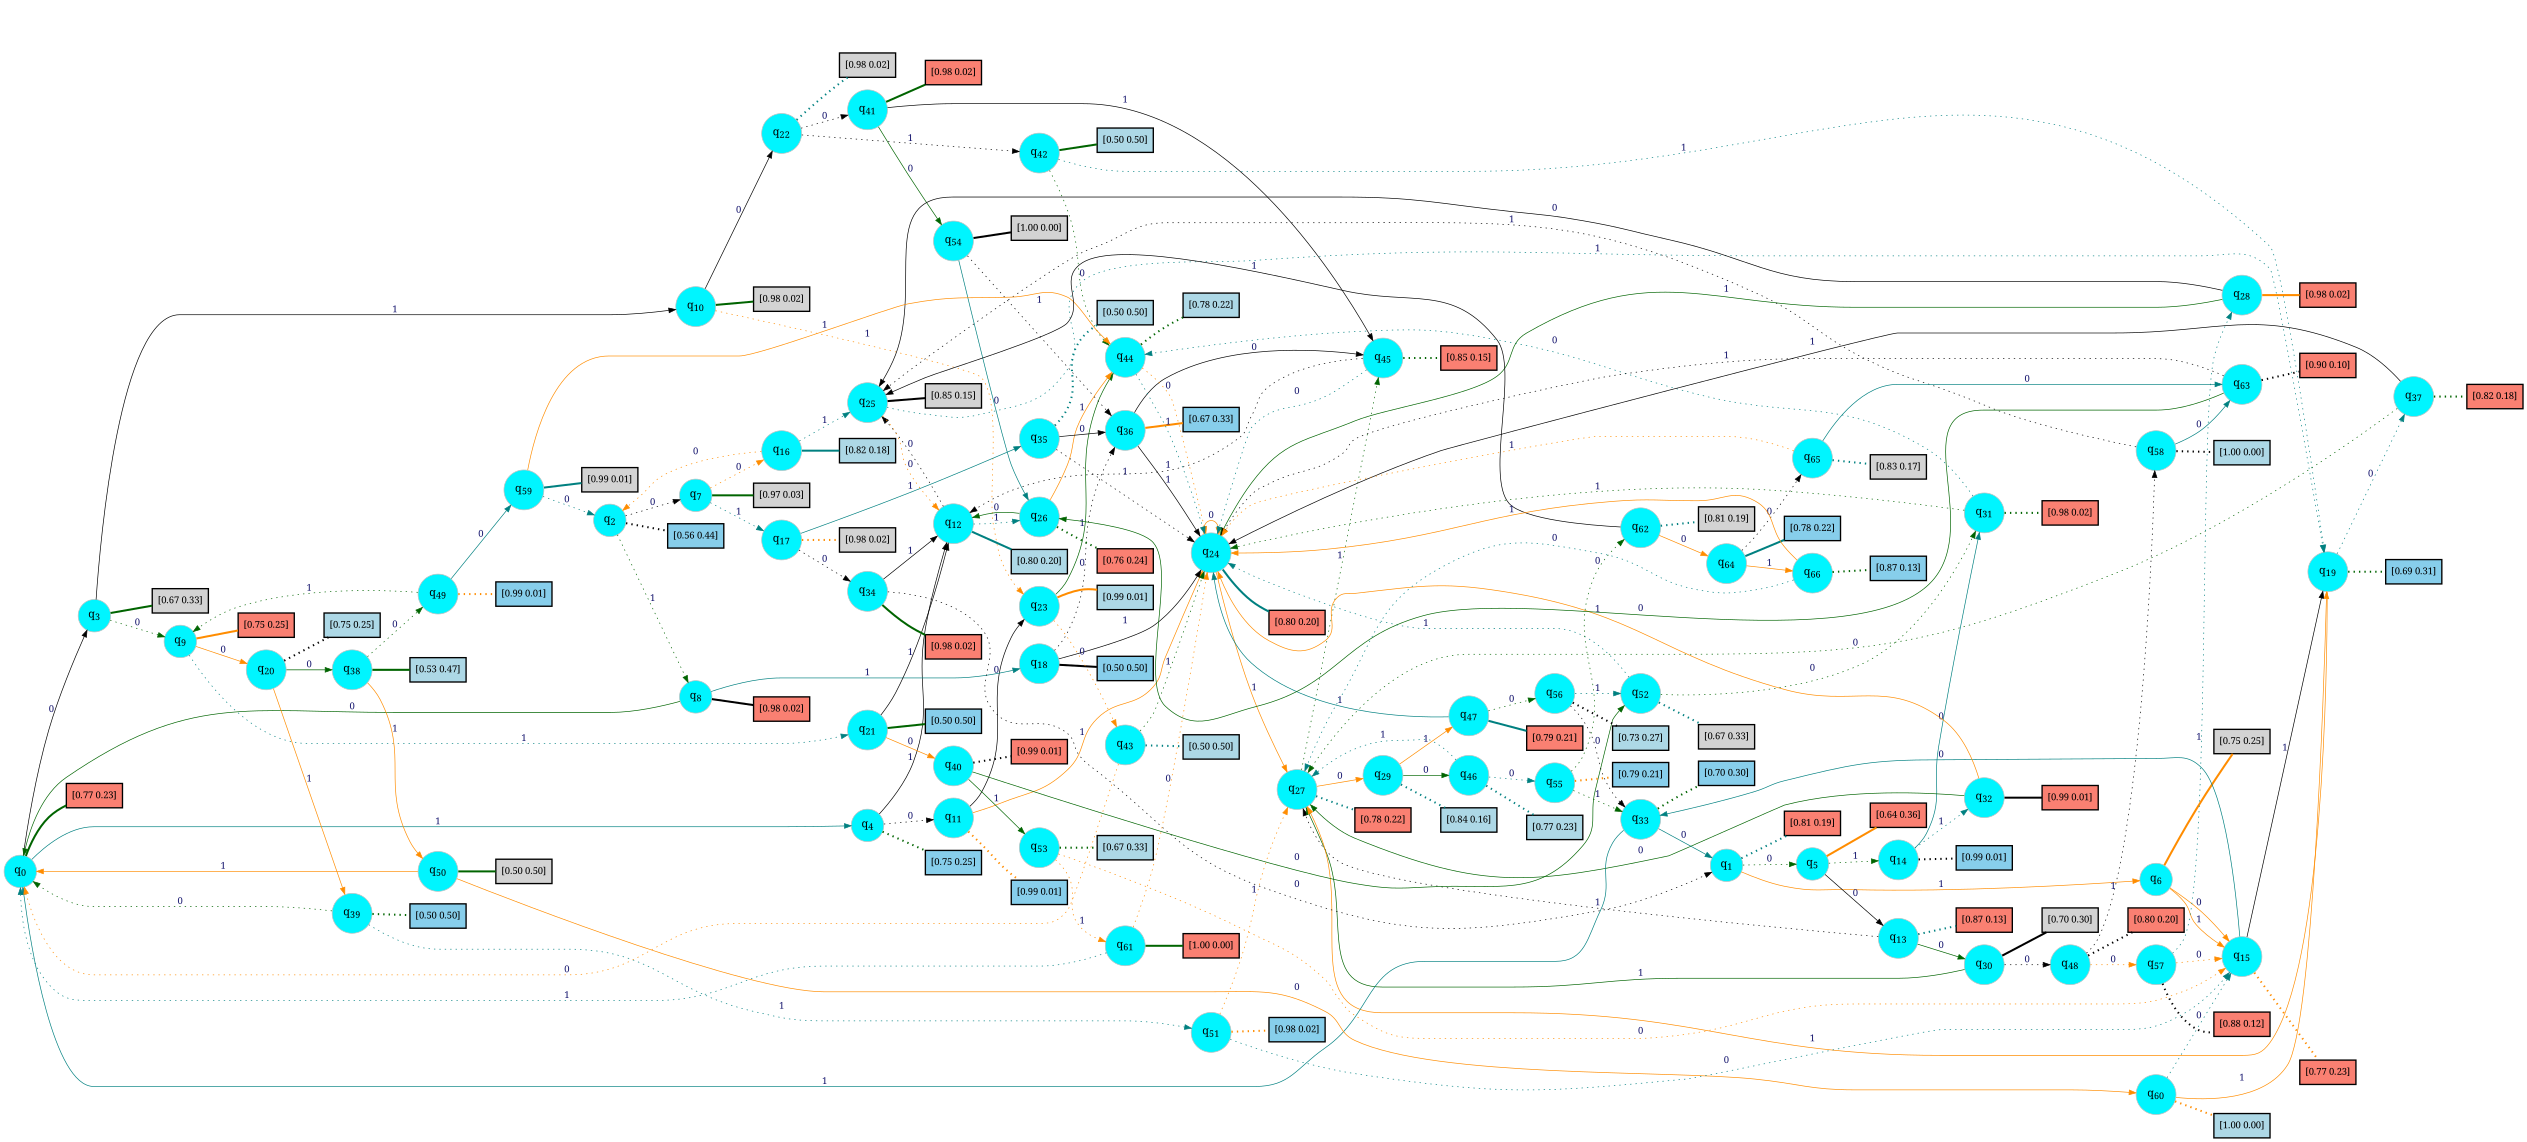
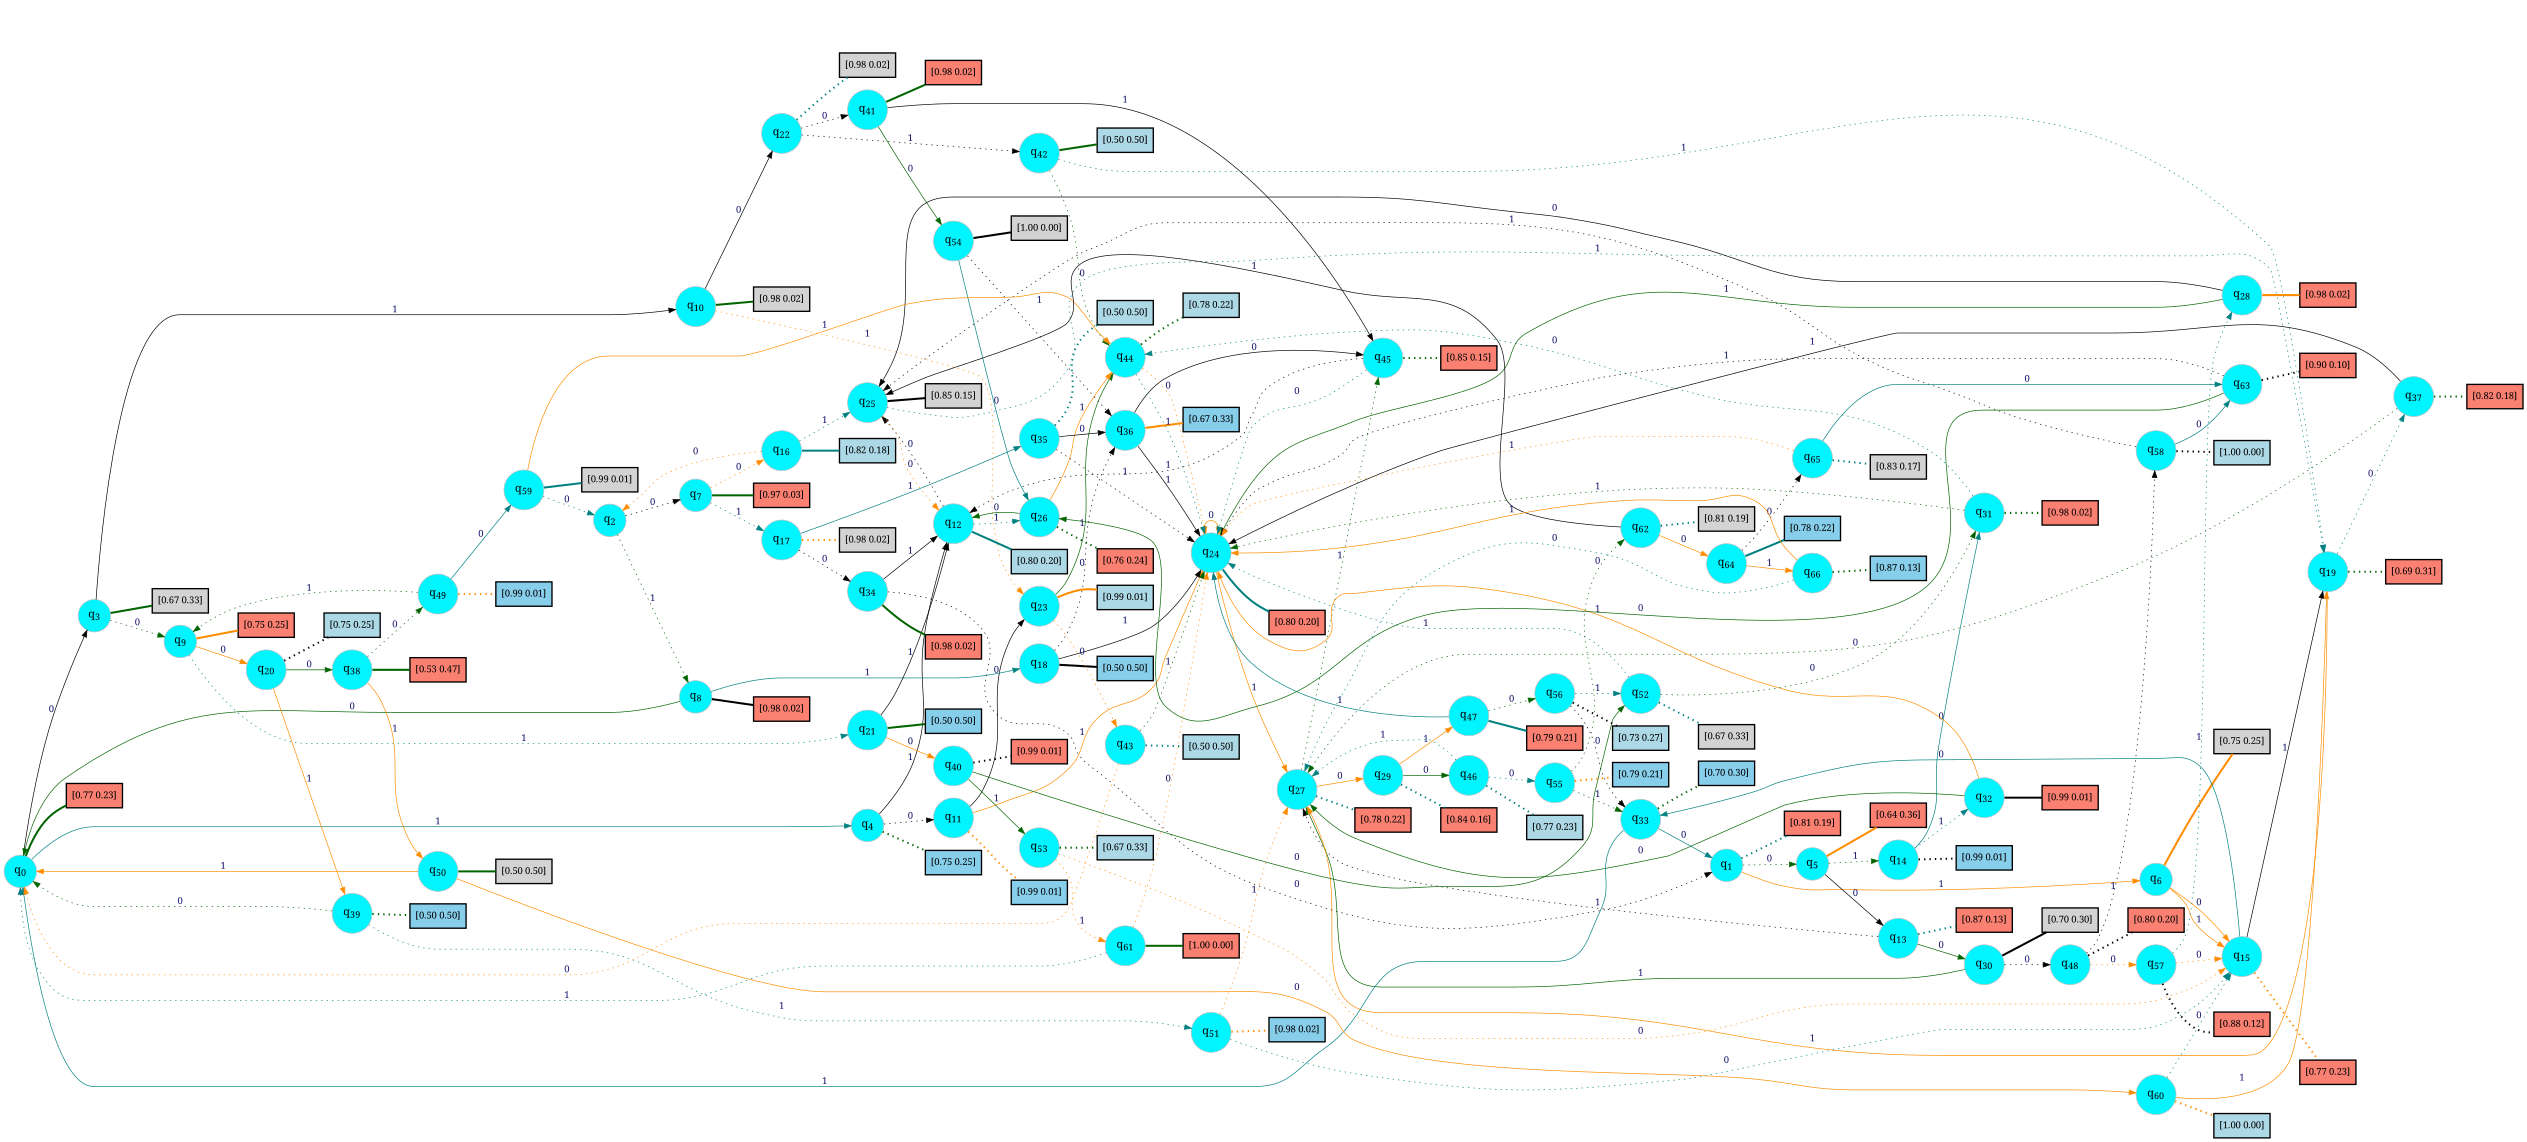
(782, 495) -> (782, 495)
(696, 536) -> none
(2414, 572) -> (2414, 572)
(438, 670) -> (438, 670)
(1469, 820) -> (1469, 820)
